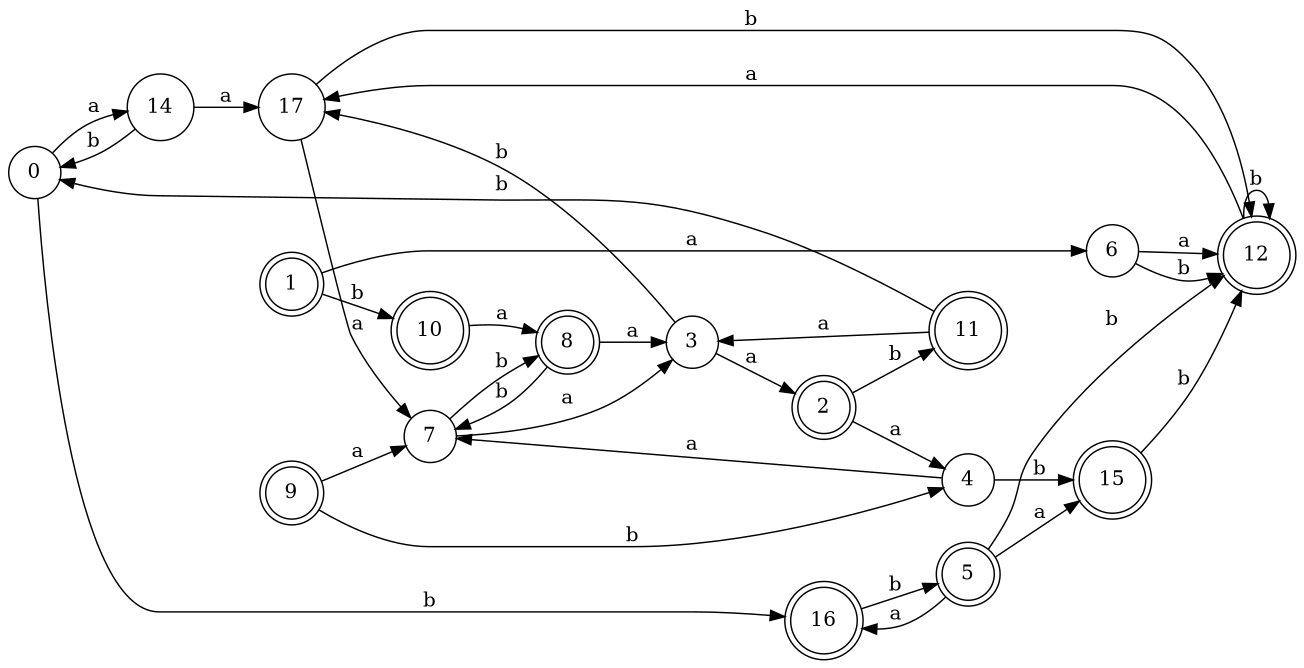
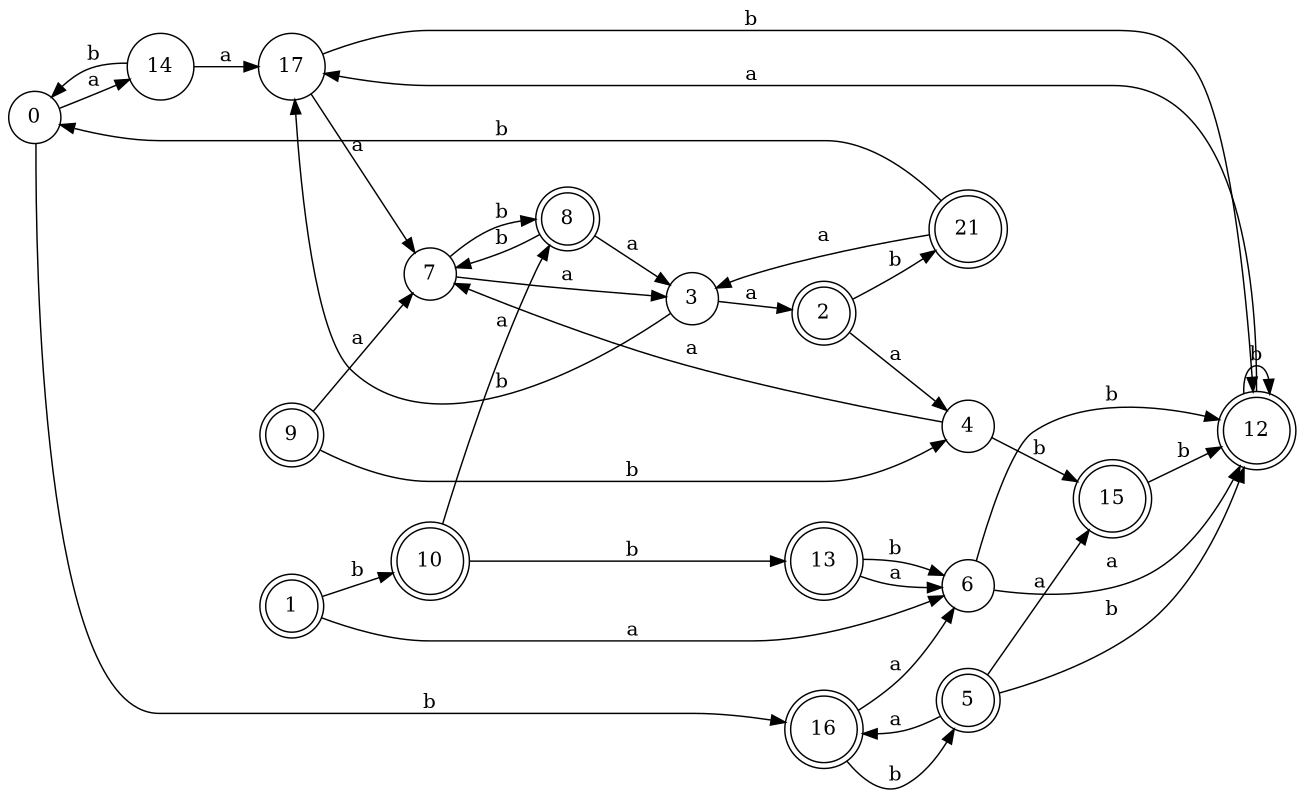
(968, 331) -> (968, 229)
none -> (824, 561)
none -> (908, 671)
